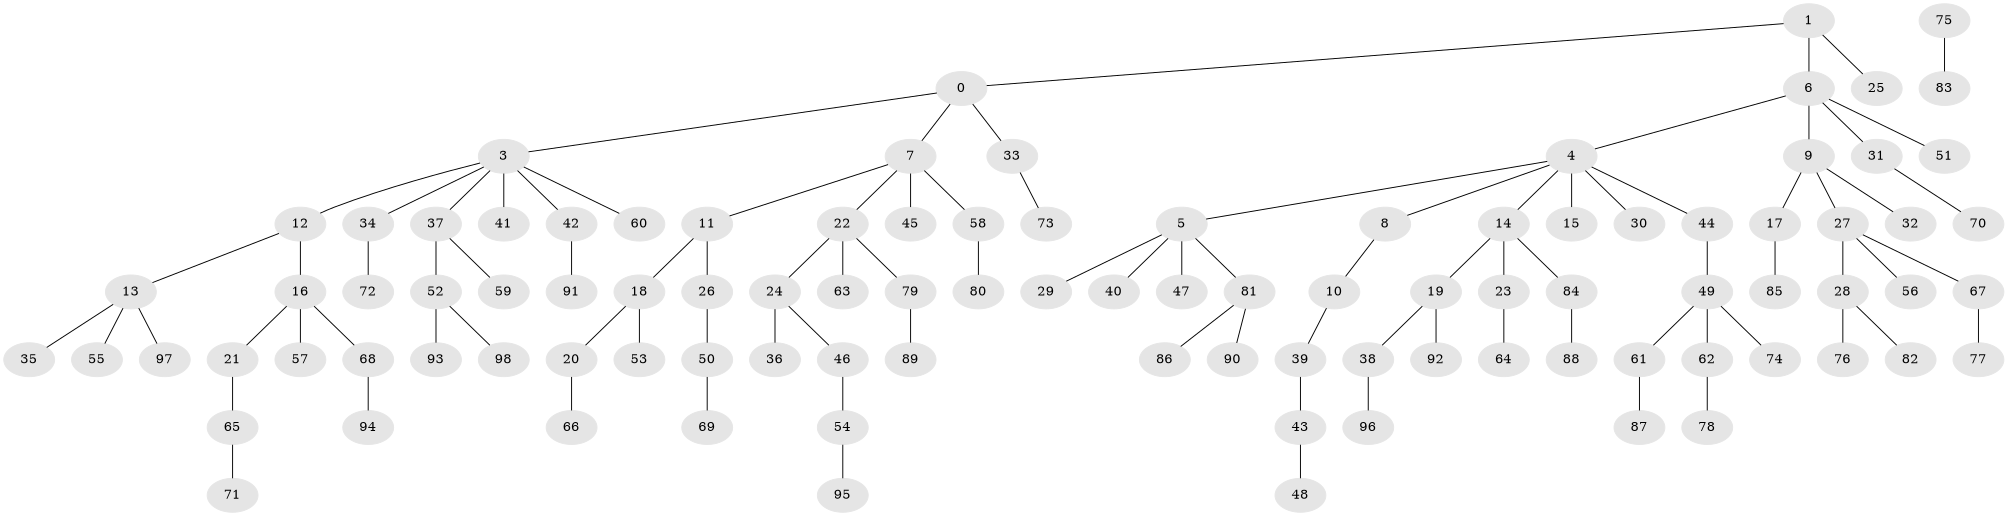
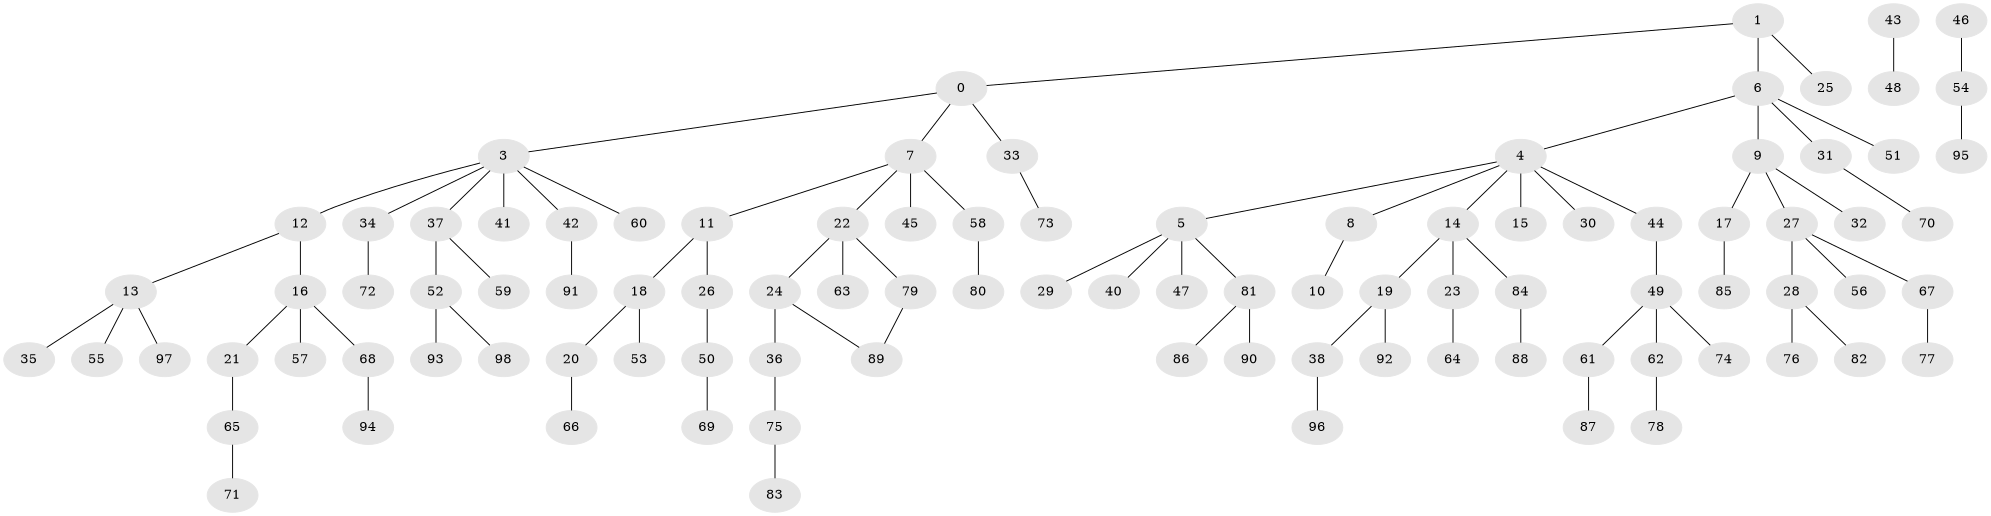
(809, 326) -> (826, 326)
(1300, 360) -> none
none -> (775, 394)
